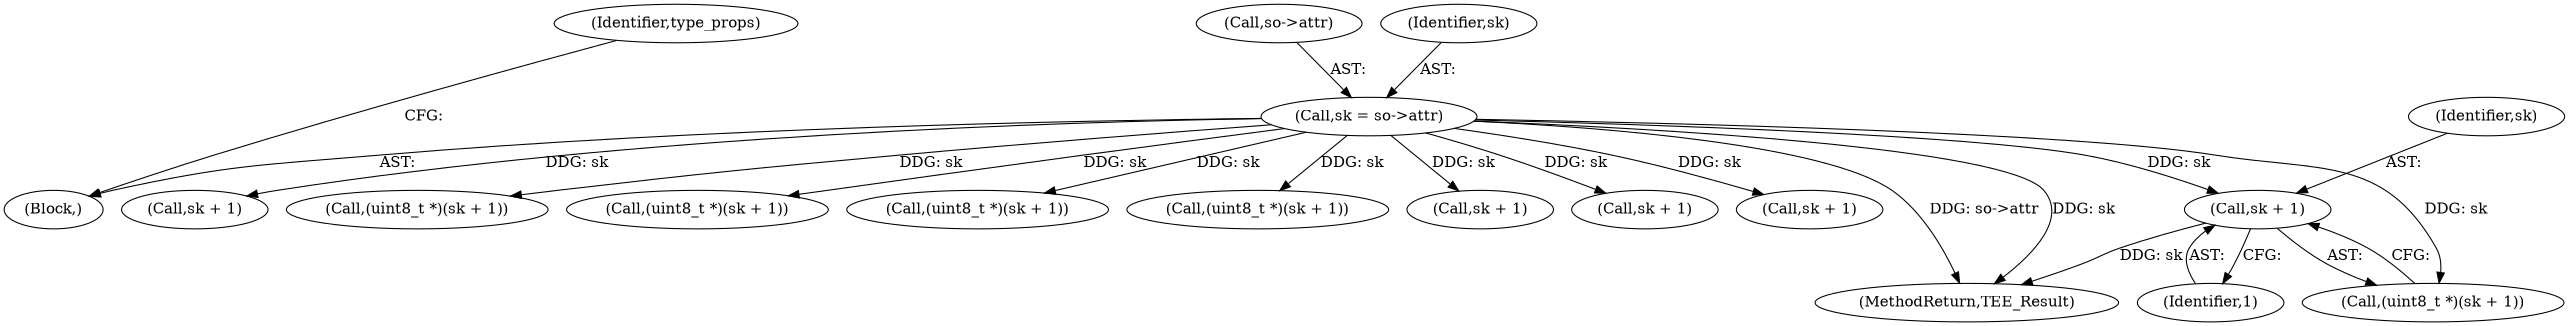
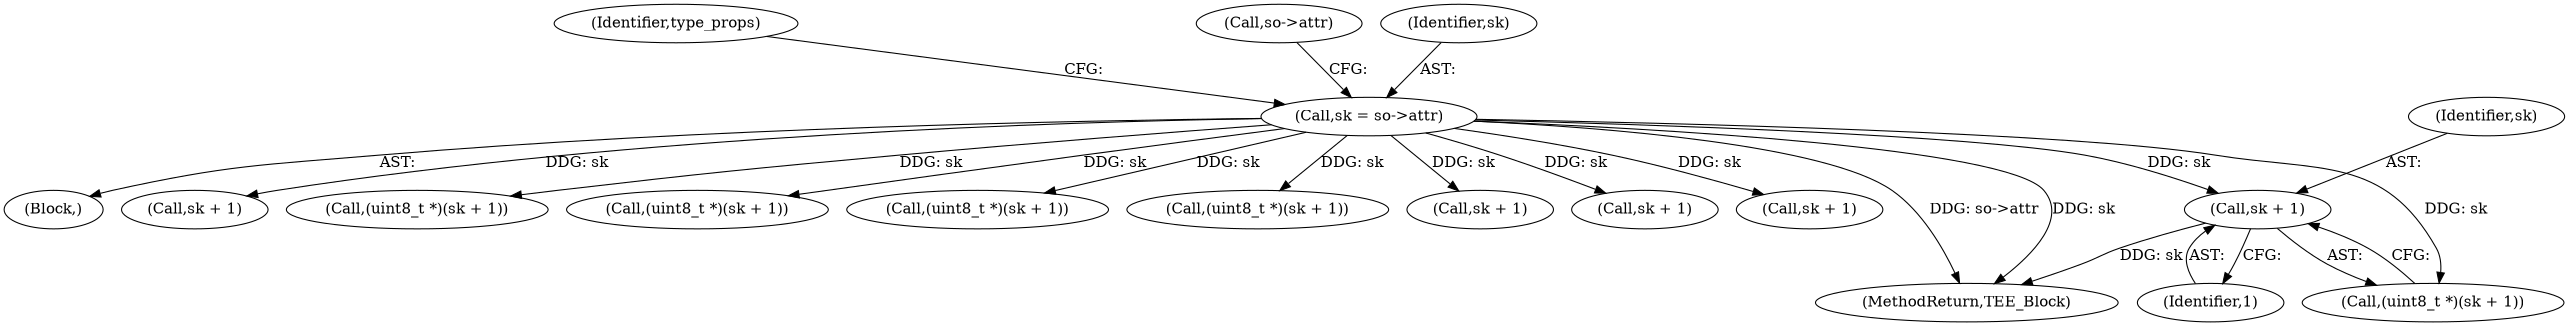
(1351, 70) -> (1351, 70)
(357, 113) -> (1020, 70)
(1967, 303) -> (1967, 303)
